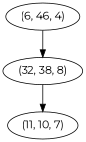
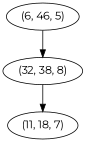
(43, 17) -> (43, 17)
(43, 125) -> (43, 125)
